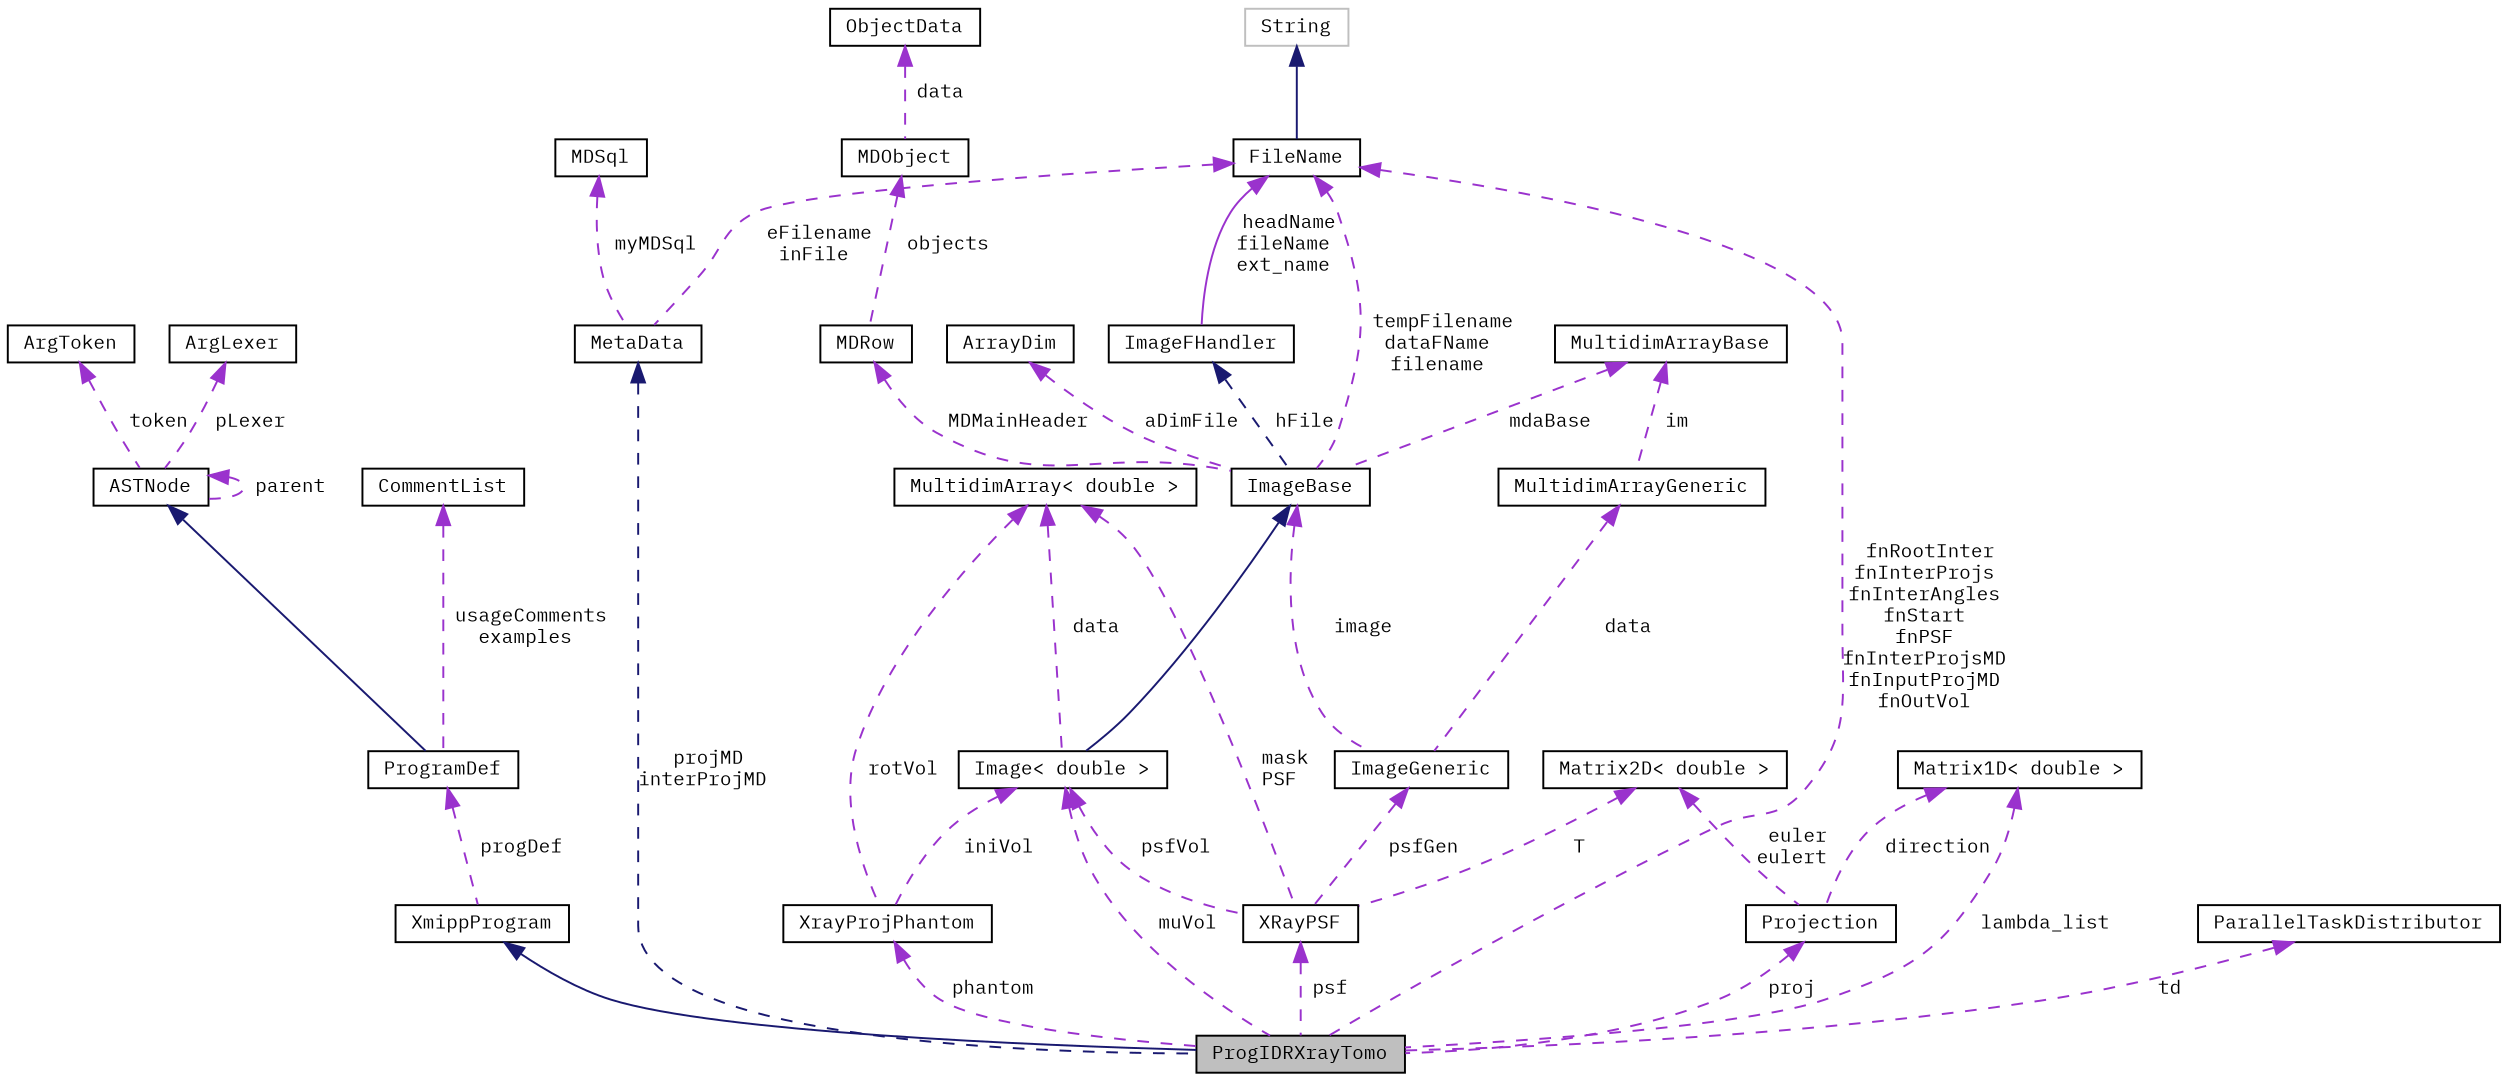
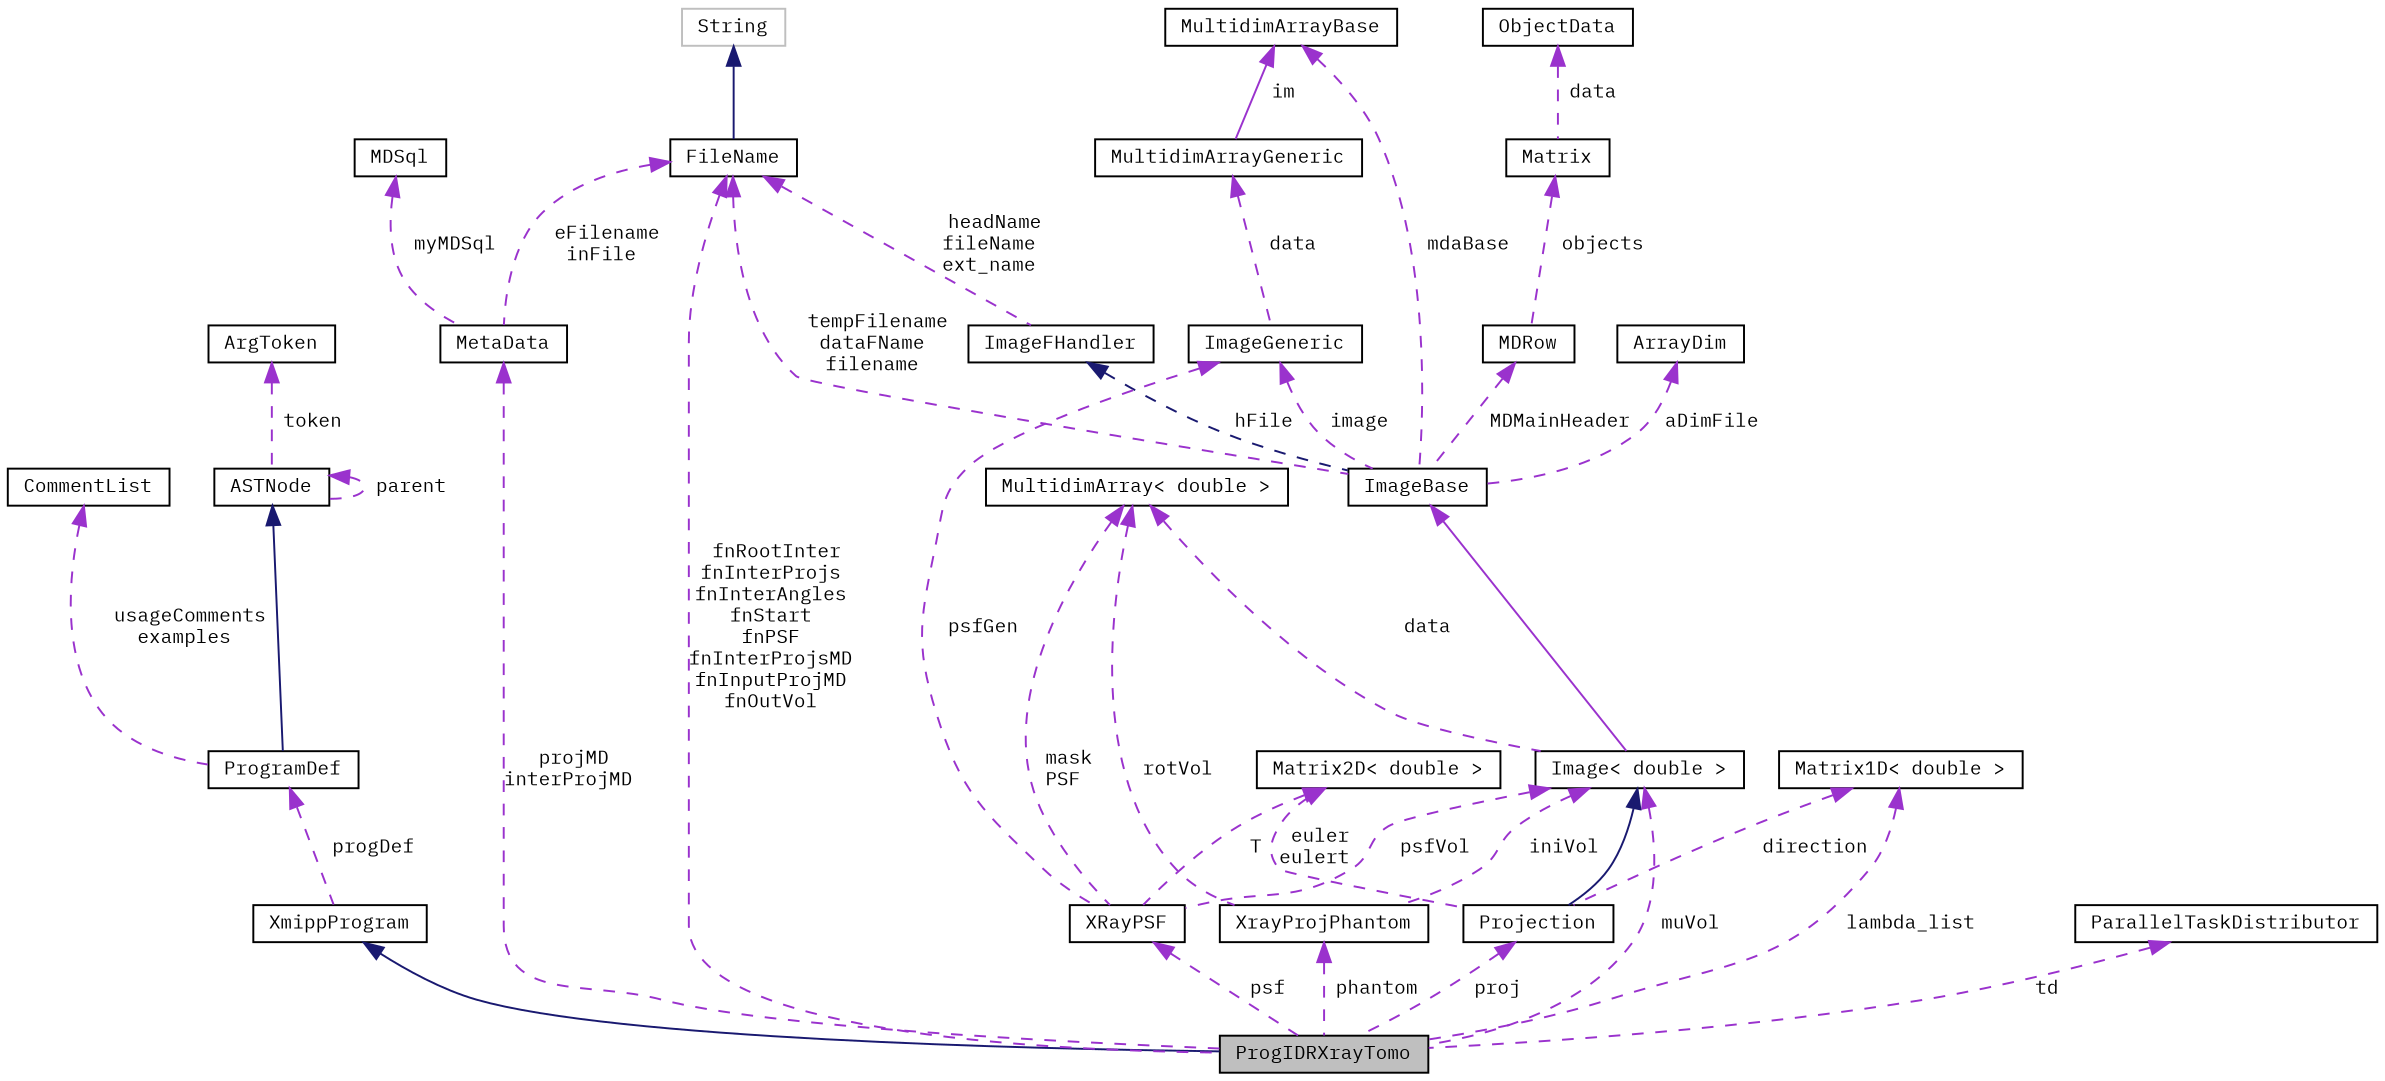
(905, 158) -> (1558, 158)
(1214, 251) -> (906, 256)
(233, 344) -> none
(1649, 425) -> (1251, 102)
(1199, 632) -> (1535, 636)
(1298, 652) -> (1320, 435)
none -> (1612, 864)
(649, 951) -> (574, 987)
